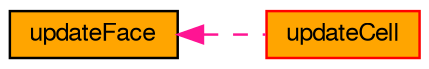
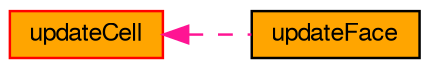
(235, 35) -> (220, 35)
